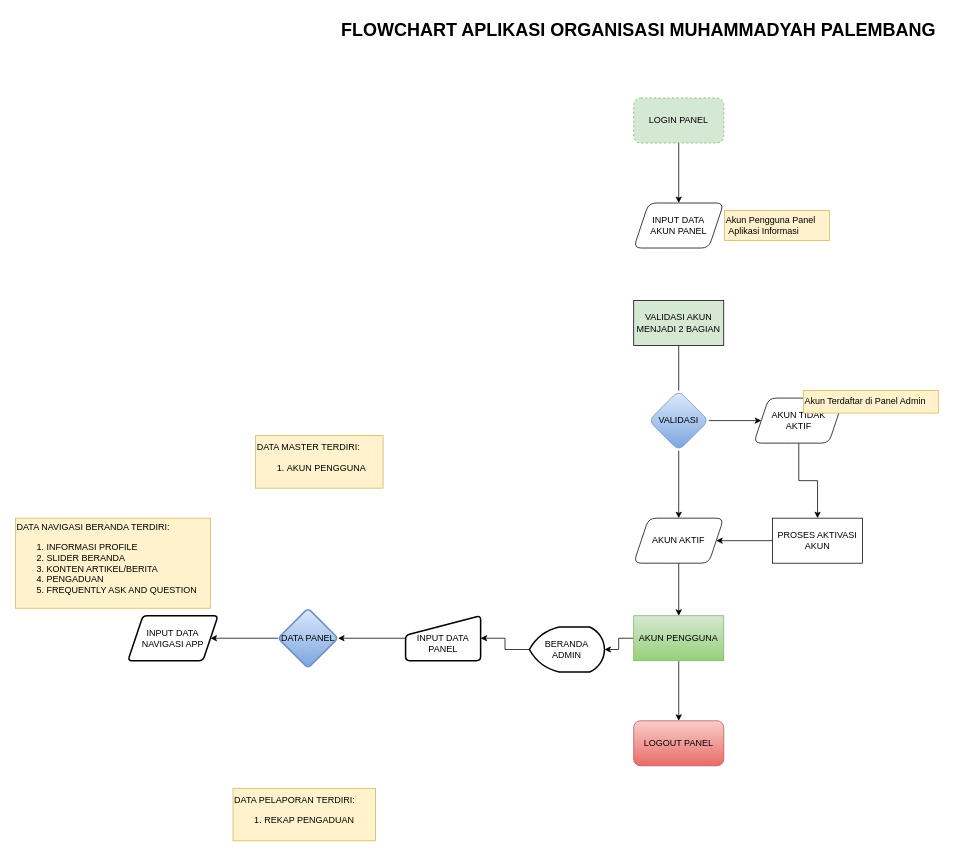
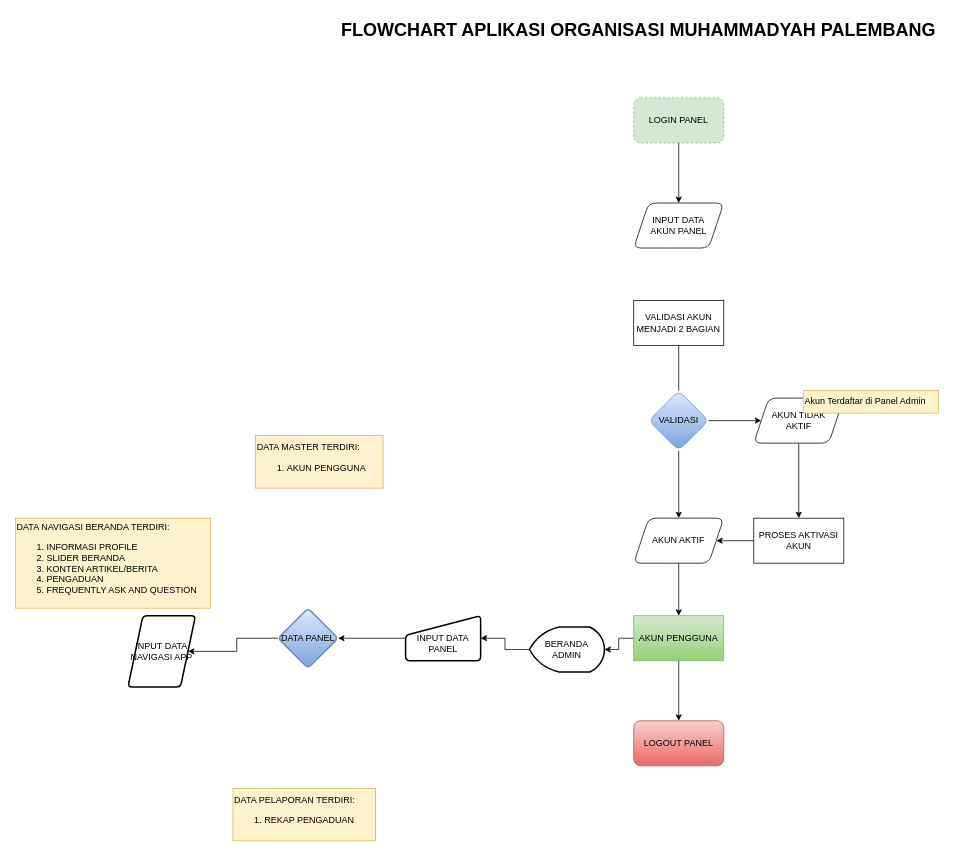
(777, 225) -> none
(678, 323) -> (678, 323)
(817, 540) -> (798, 540)
(173, 638) -> (162, 651)
